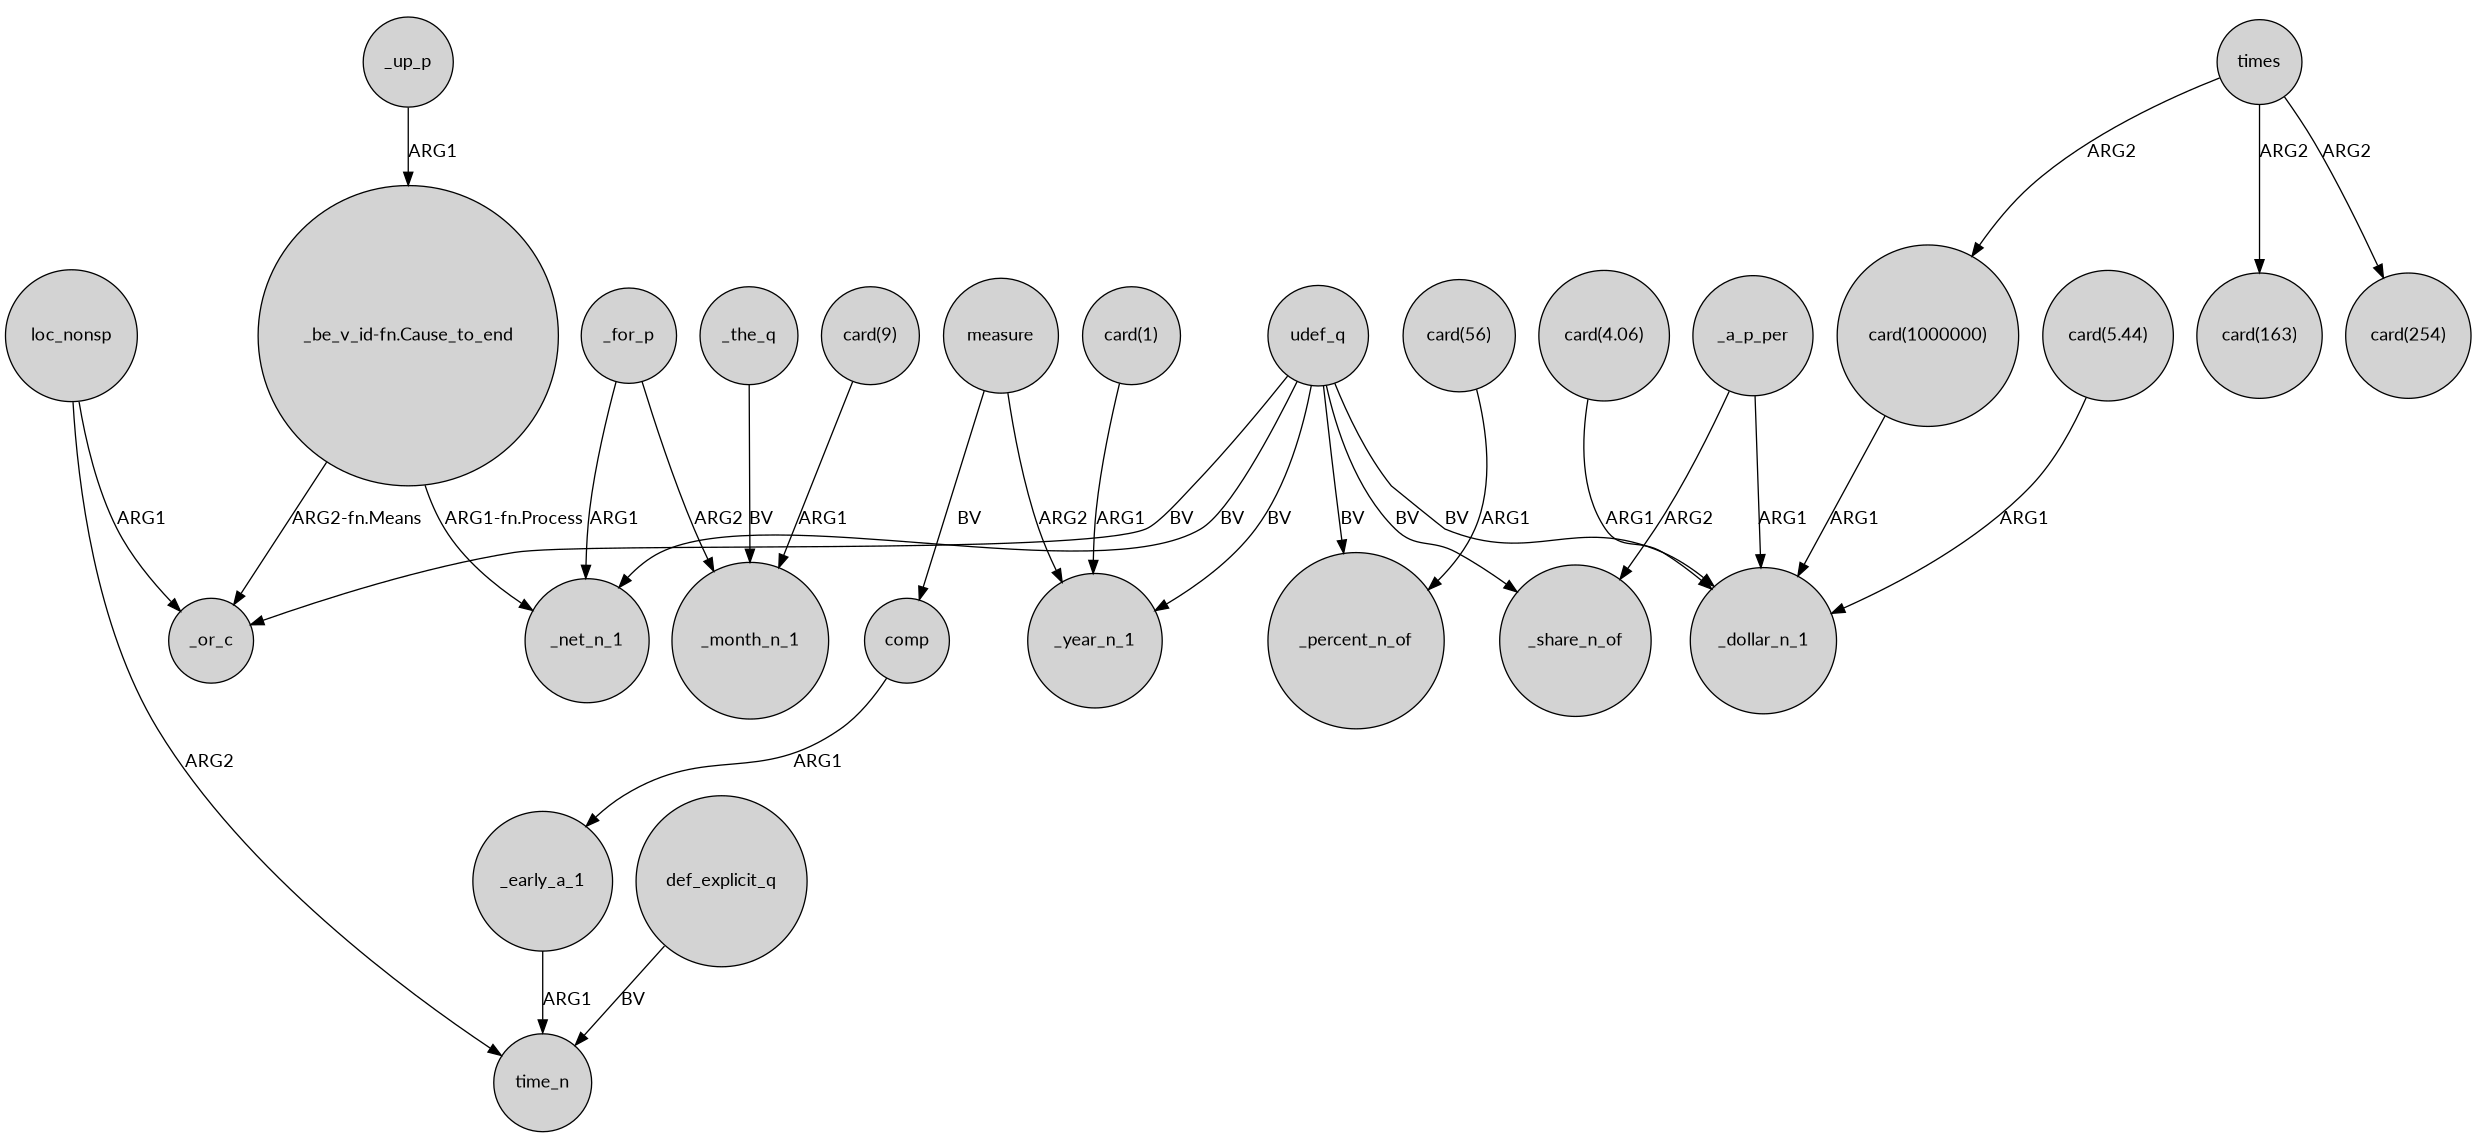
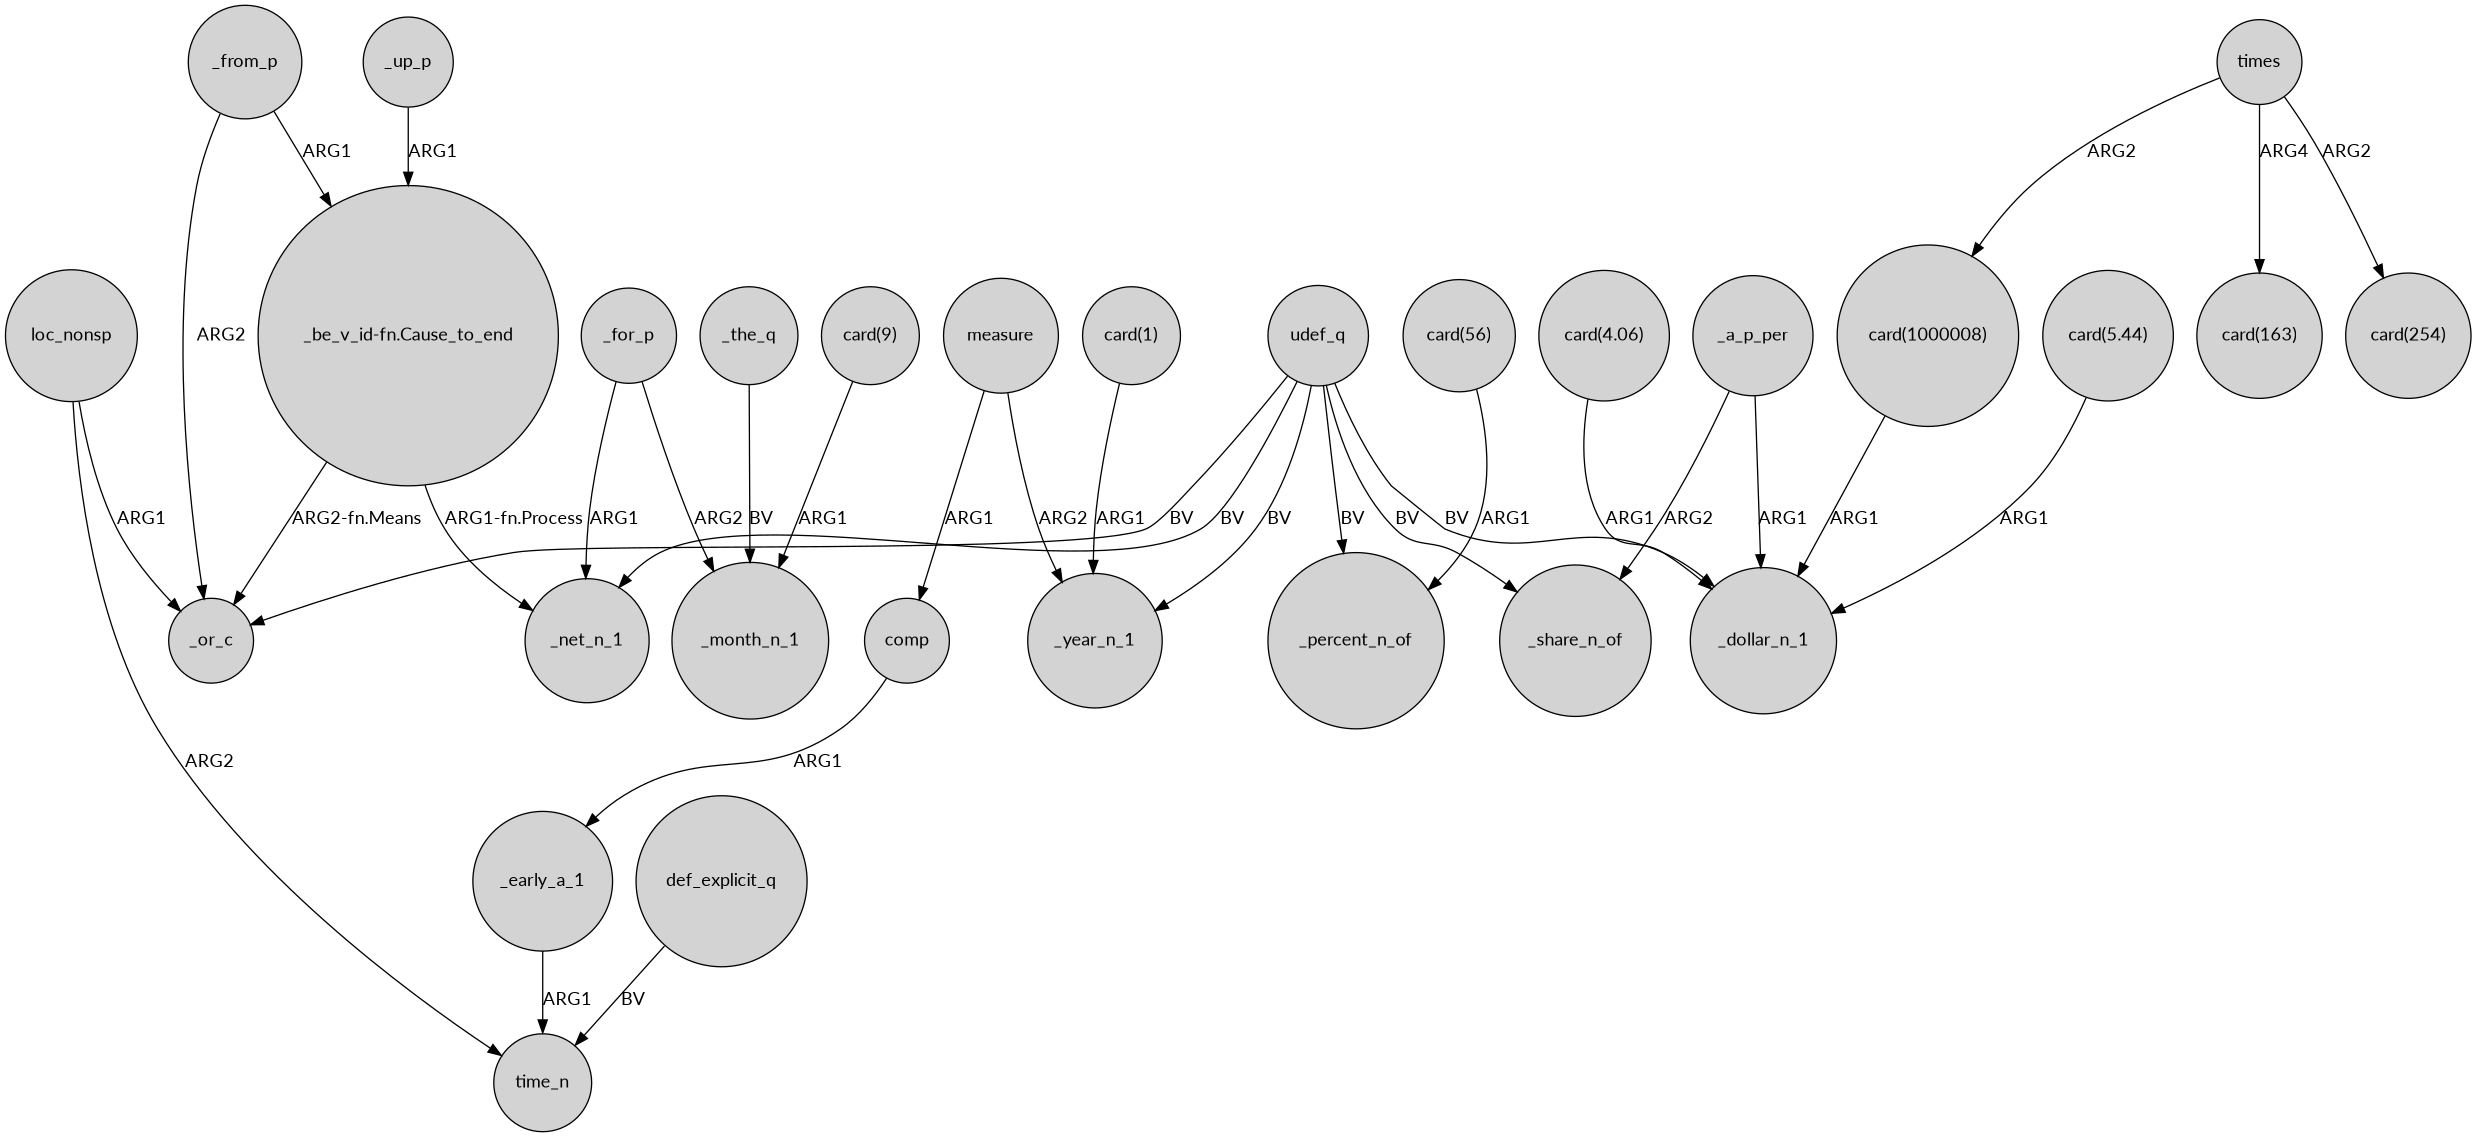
none -> (245, 62)
(2284, 152) -> (2284, 152)
(1928, 336) -> (1928, 336)
(970, 519) -> (970, 519)
